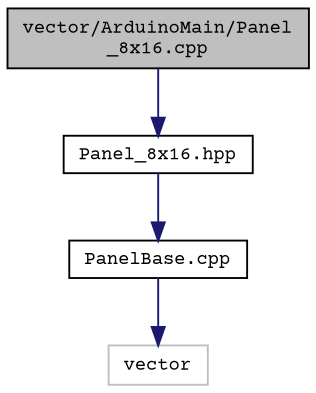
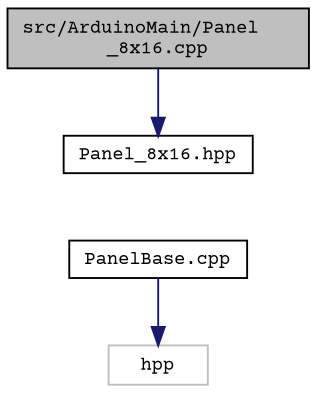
(158, 38) -> (158, 38)
(158, 197) -> none
(158, 365) -> (158, 365)
